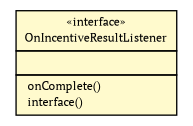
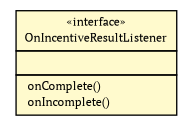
(54, 102) -> (68, 102)
